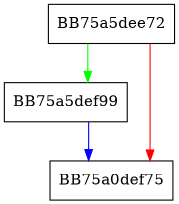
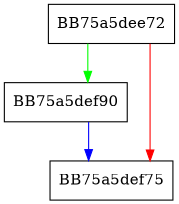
(66, 102) -> (66, 102)
(111, 181) -> (111, 181)
